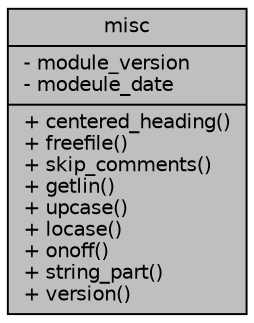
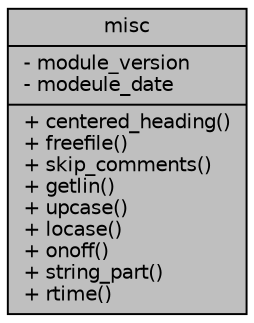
(77, 295) -> (68, 295)
